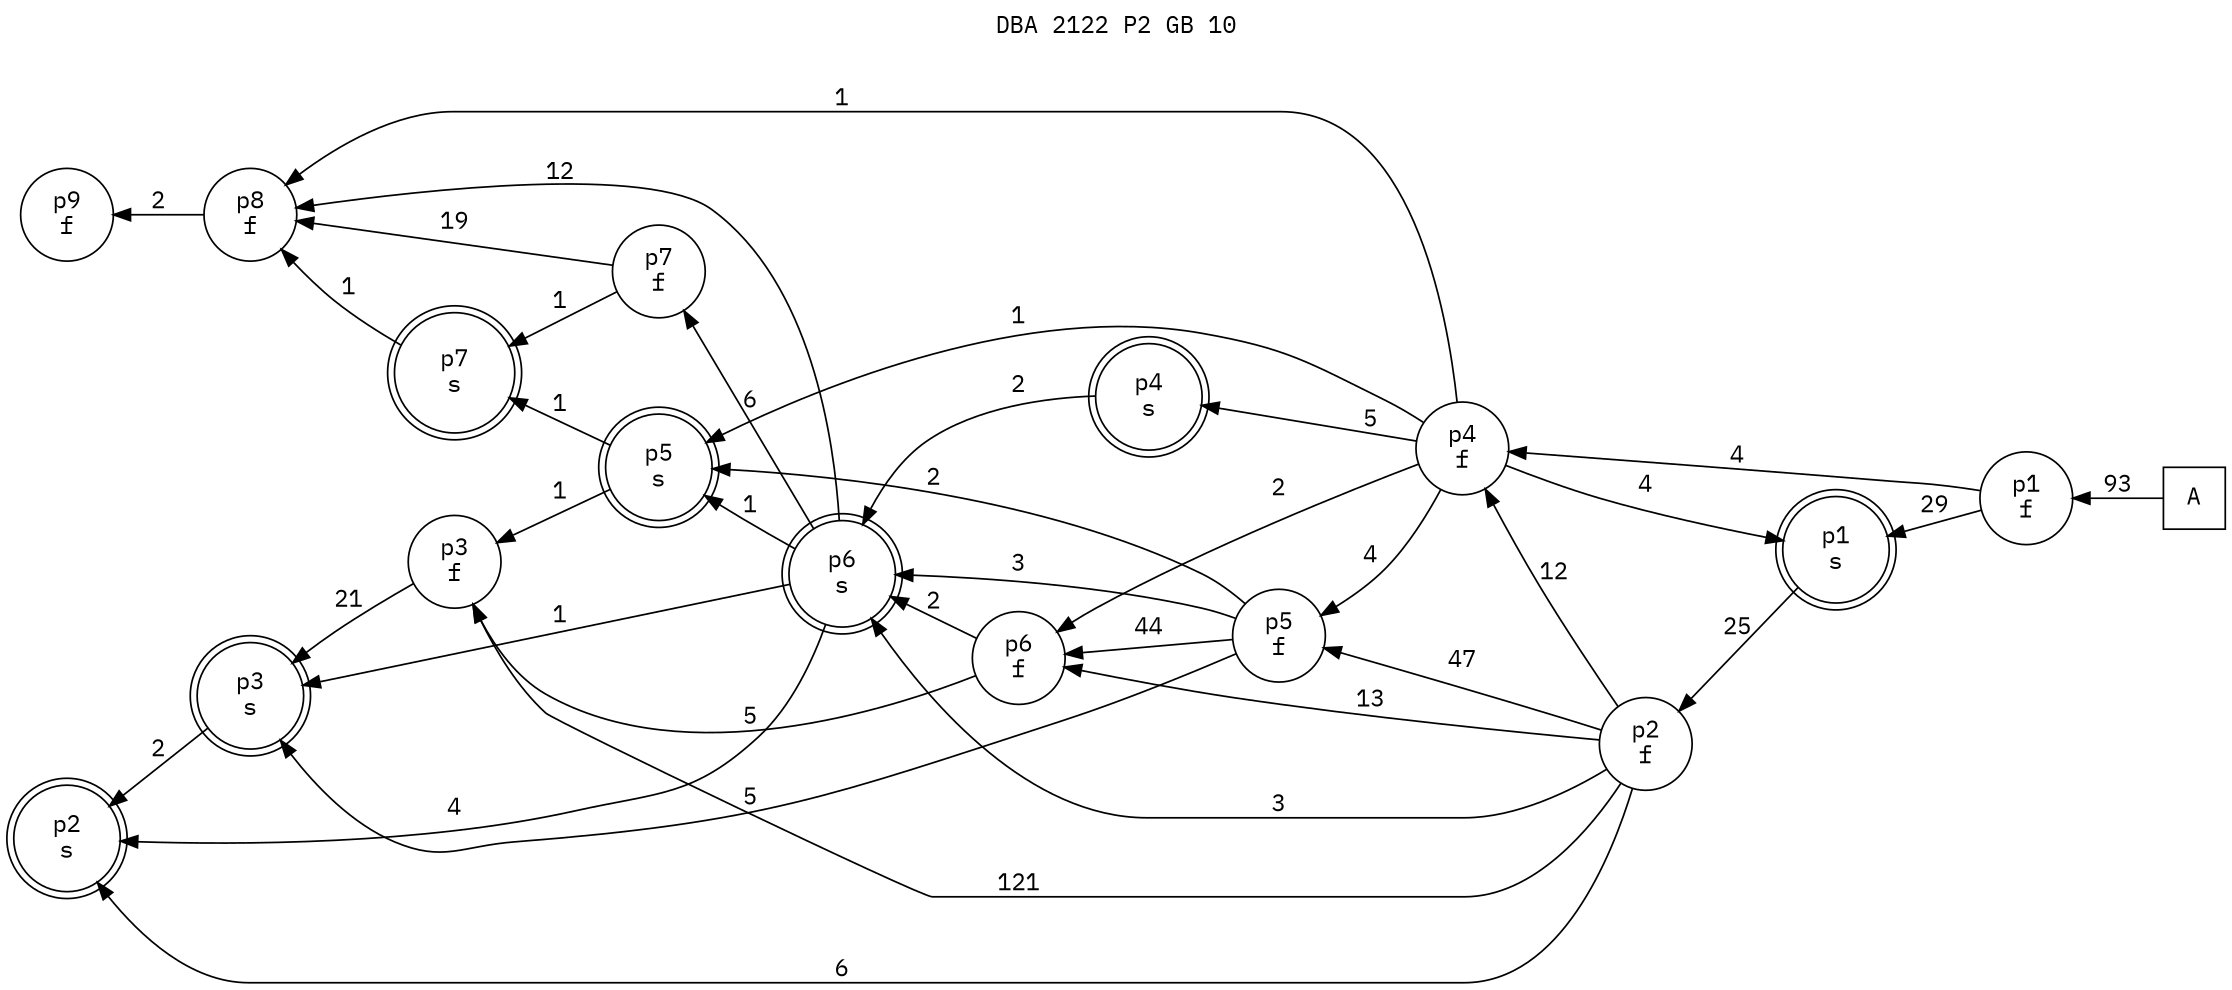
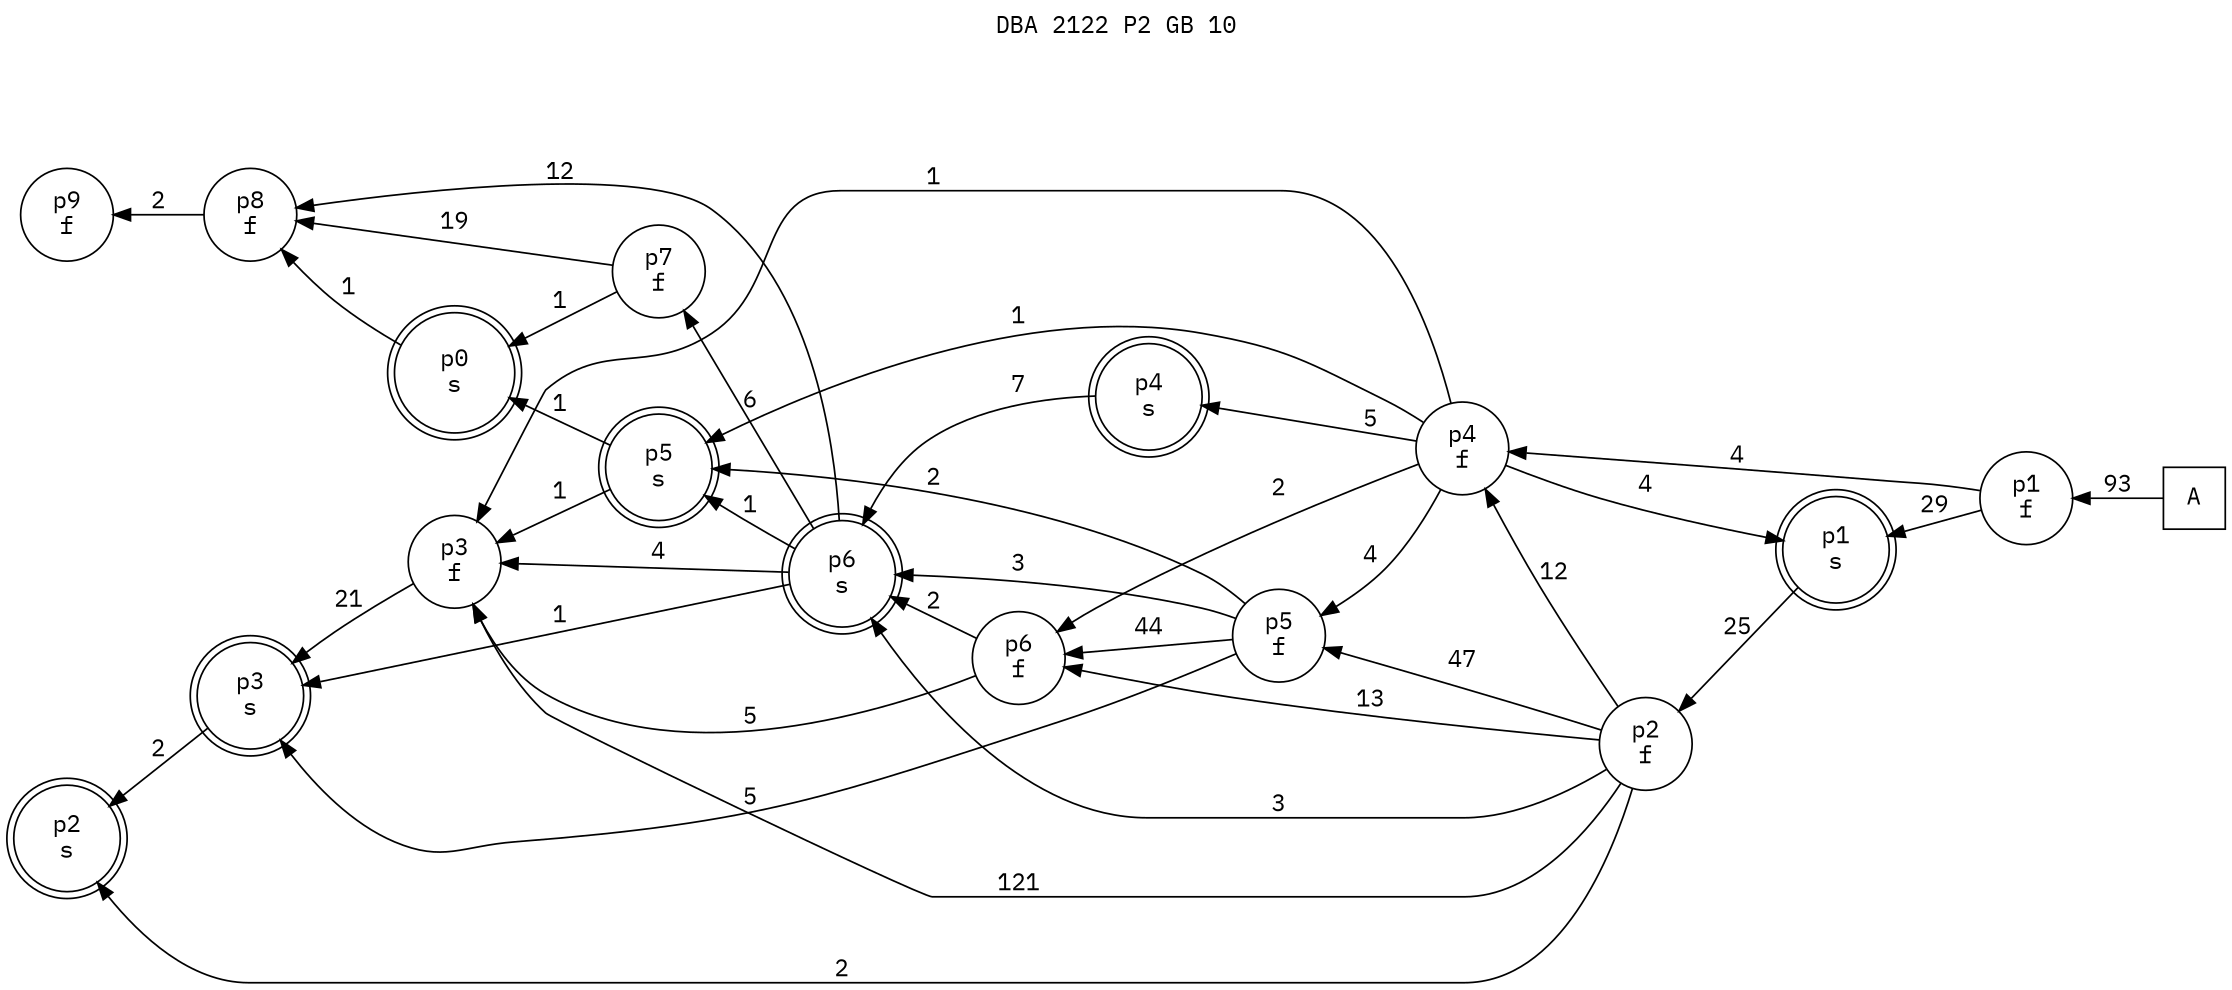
(967, 112) -> (950, 191)
(455, 373) -> (455, 373)
(1019, 386) -> (1019, 386)
(523, 821) -> (653, 568)
(842, 970) -> (842, 970)
